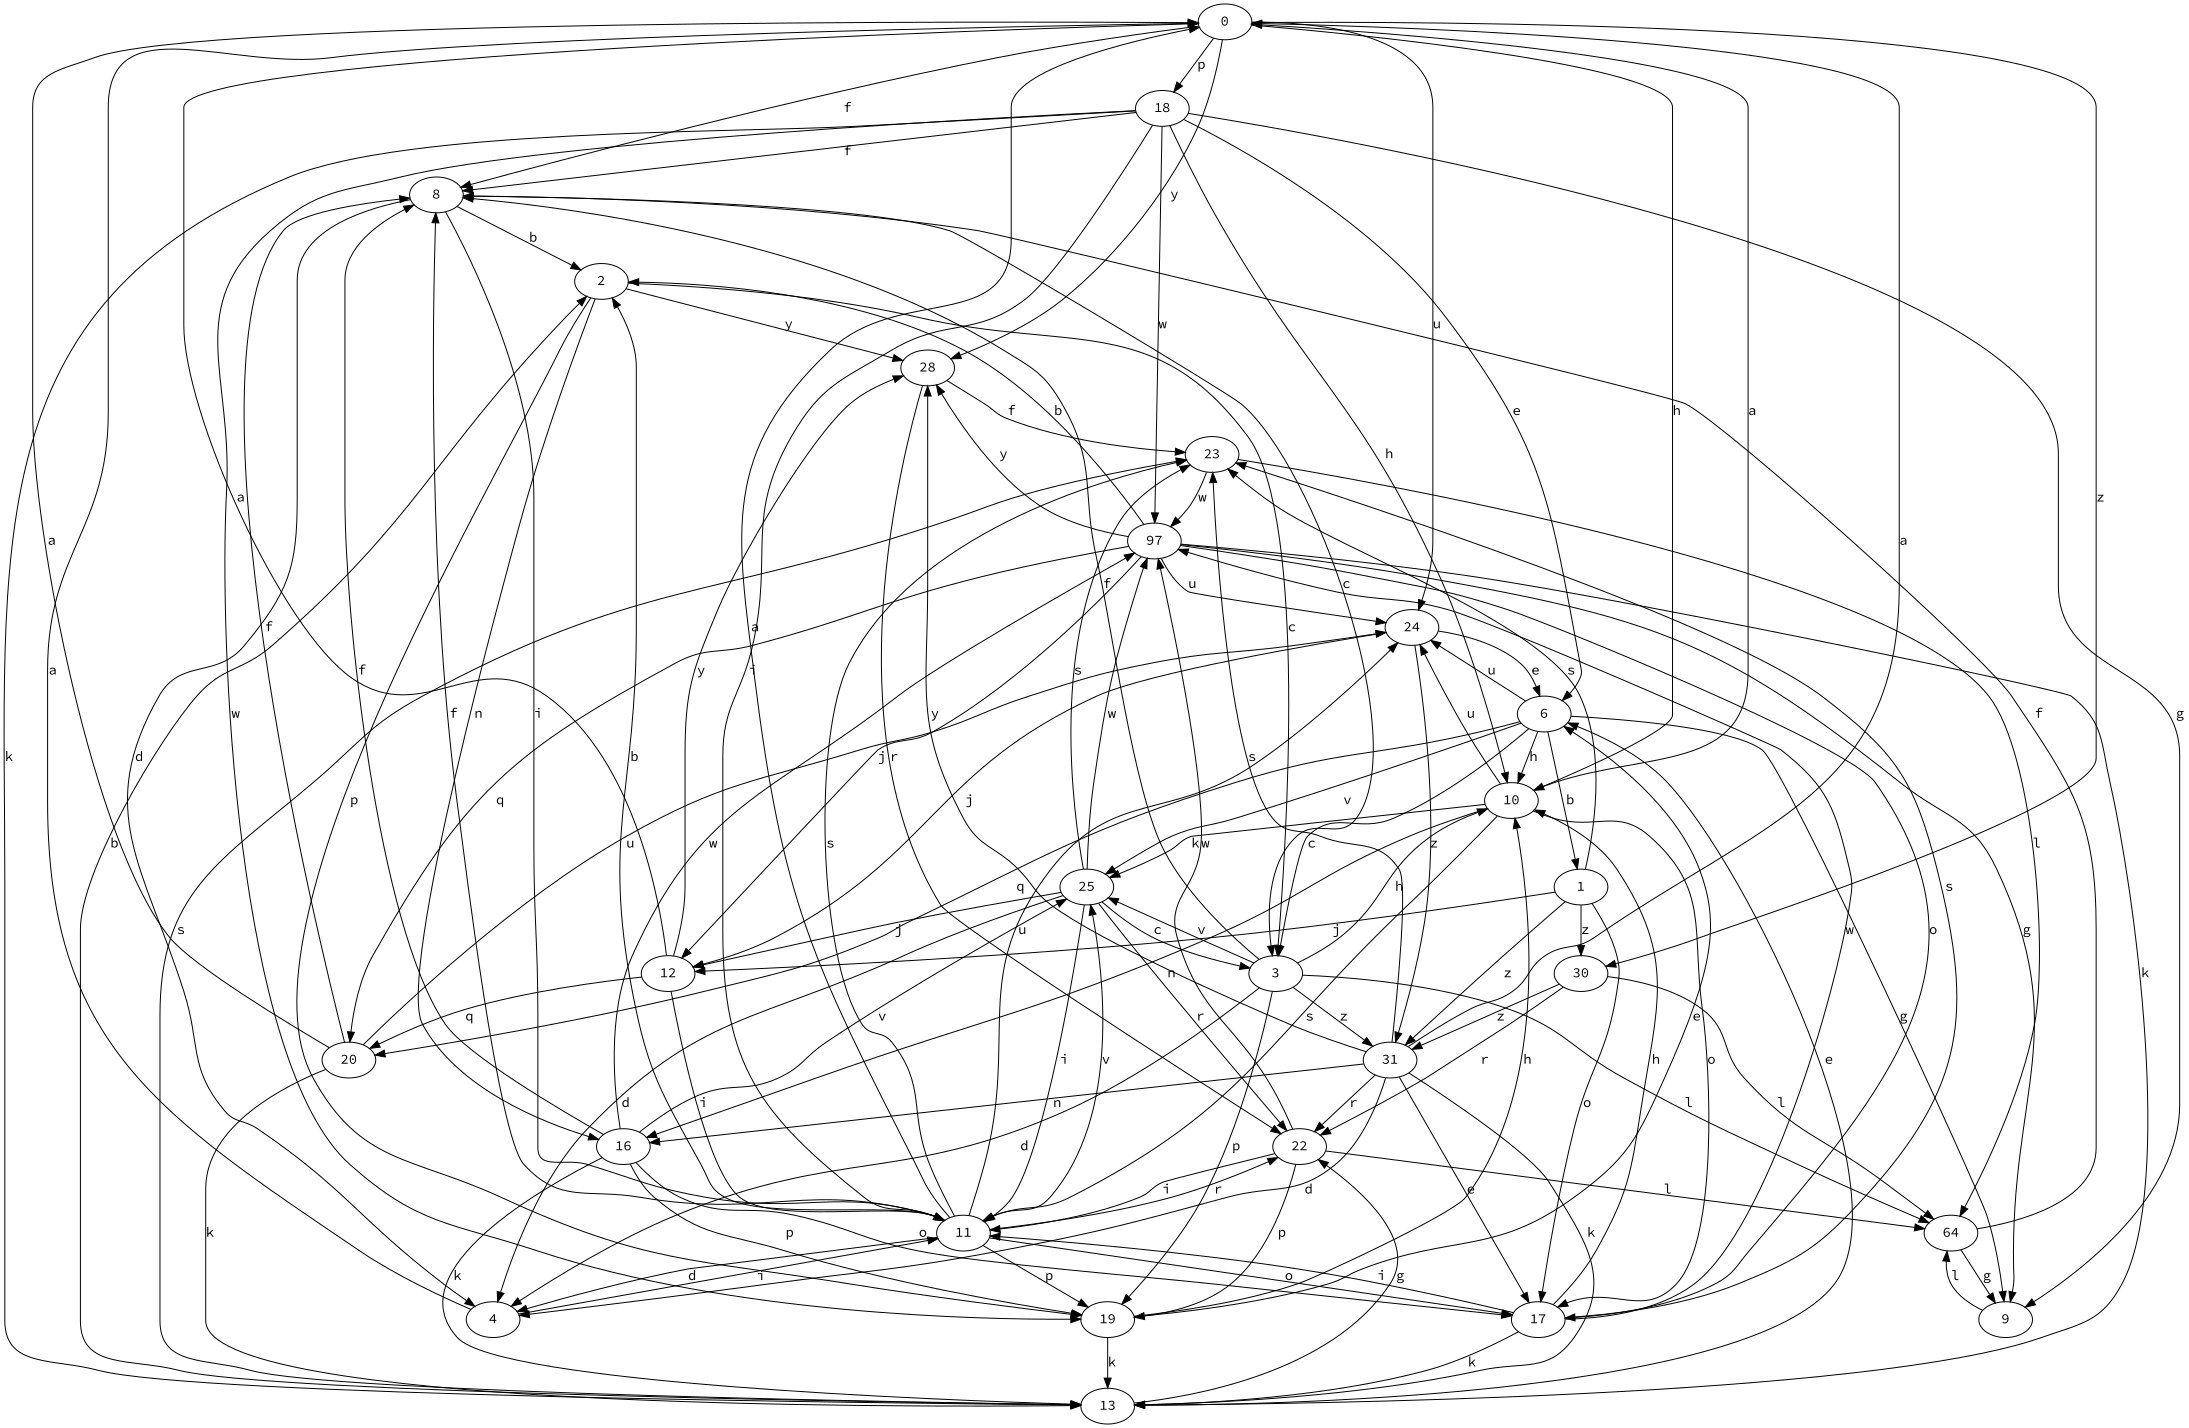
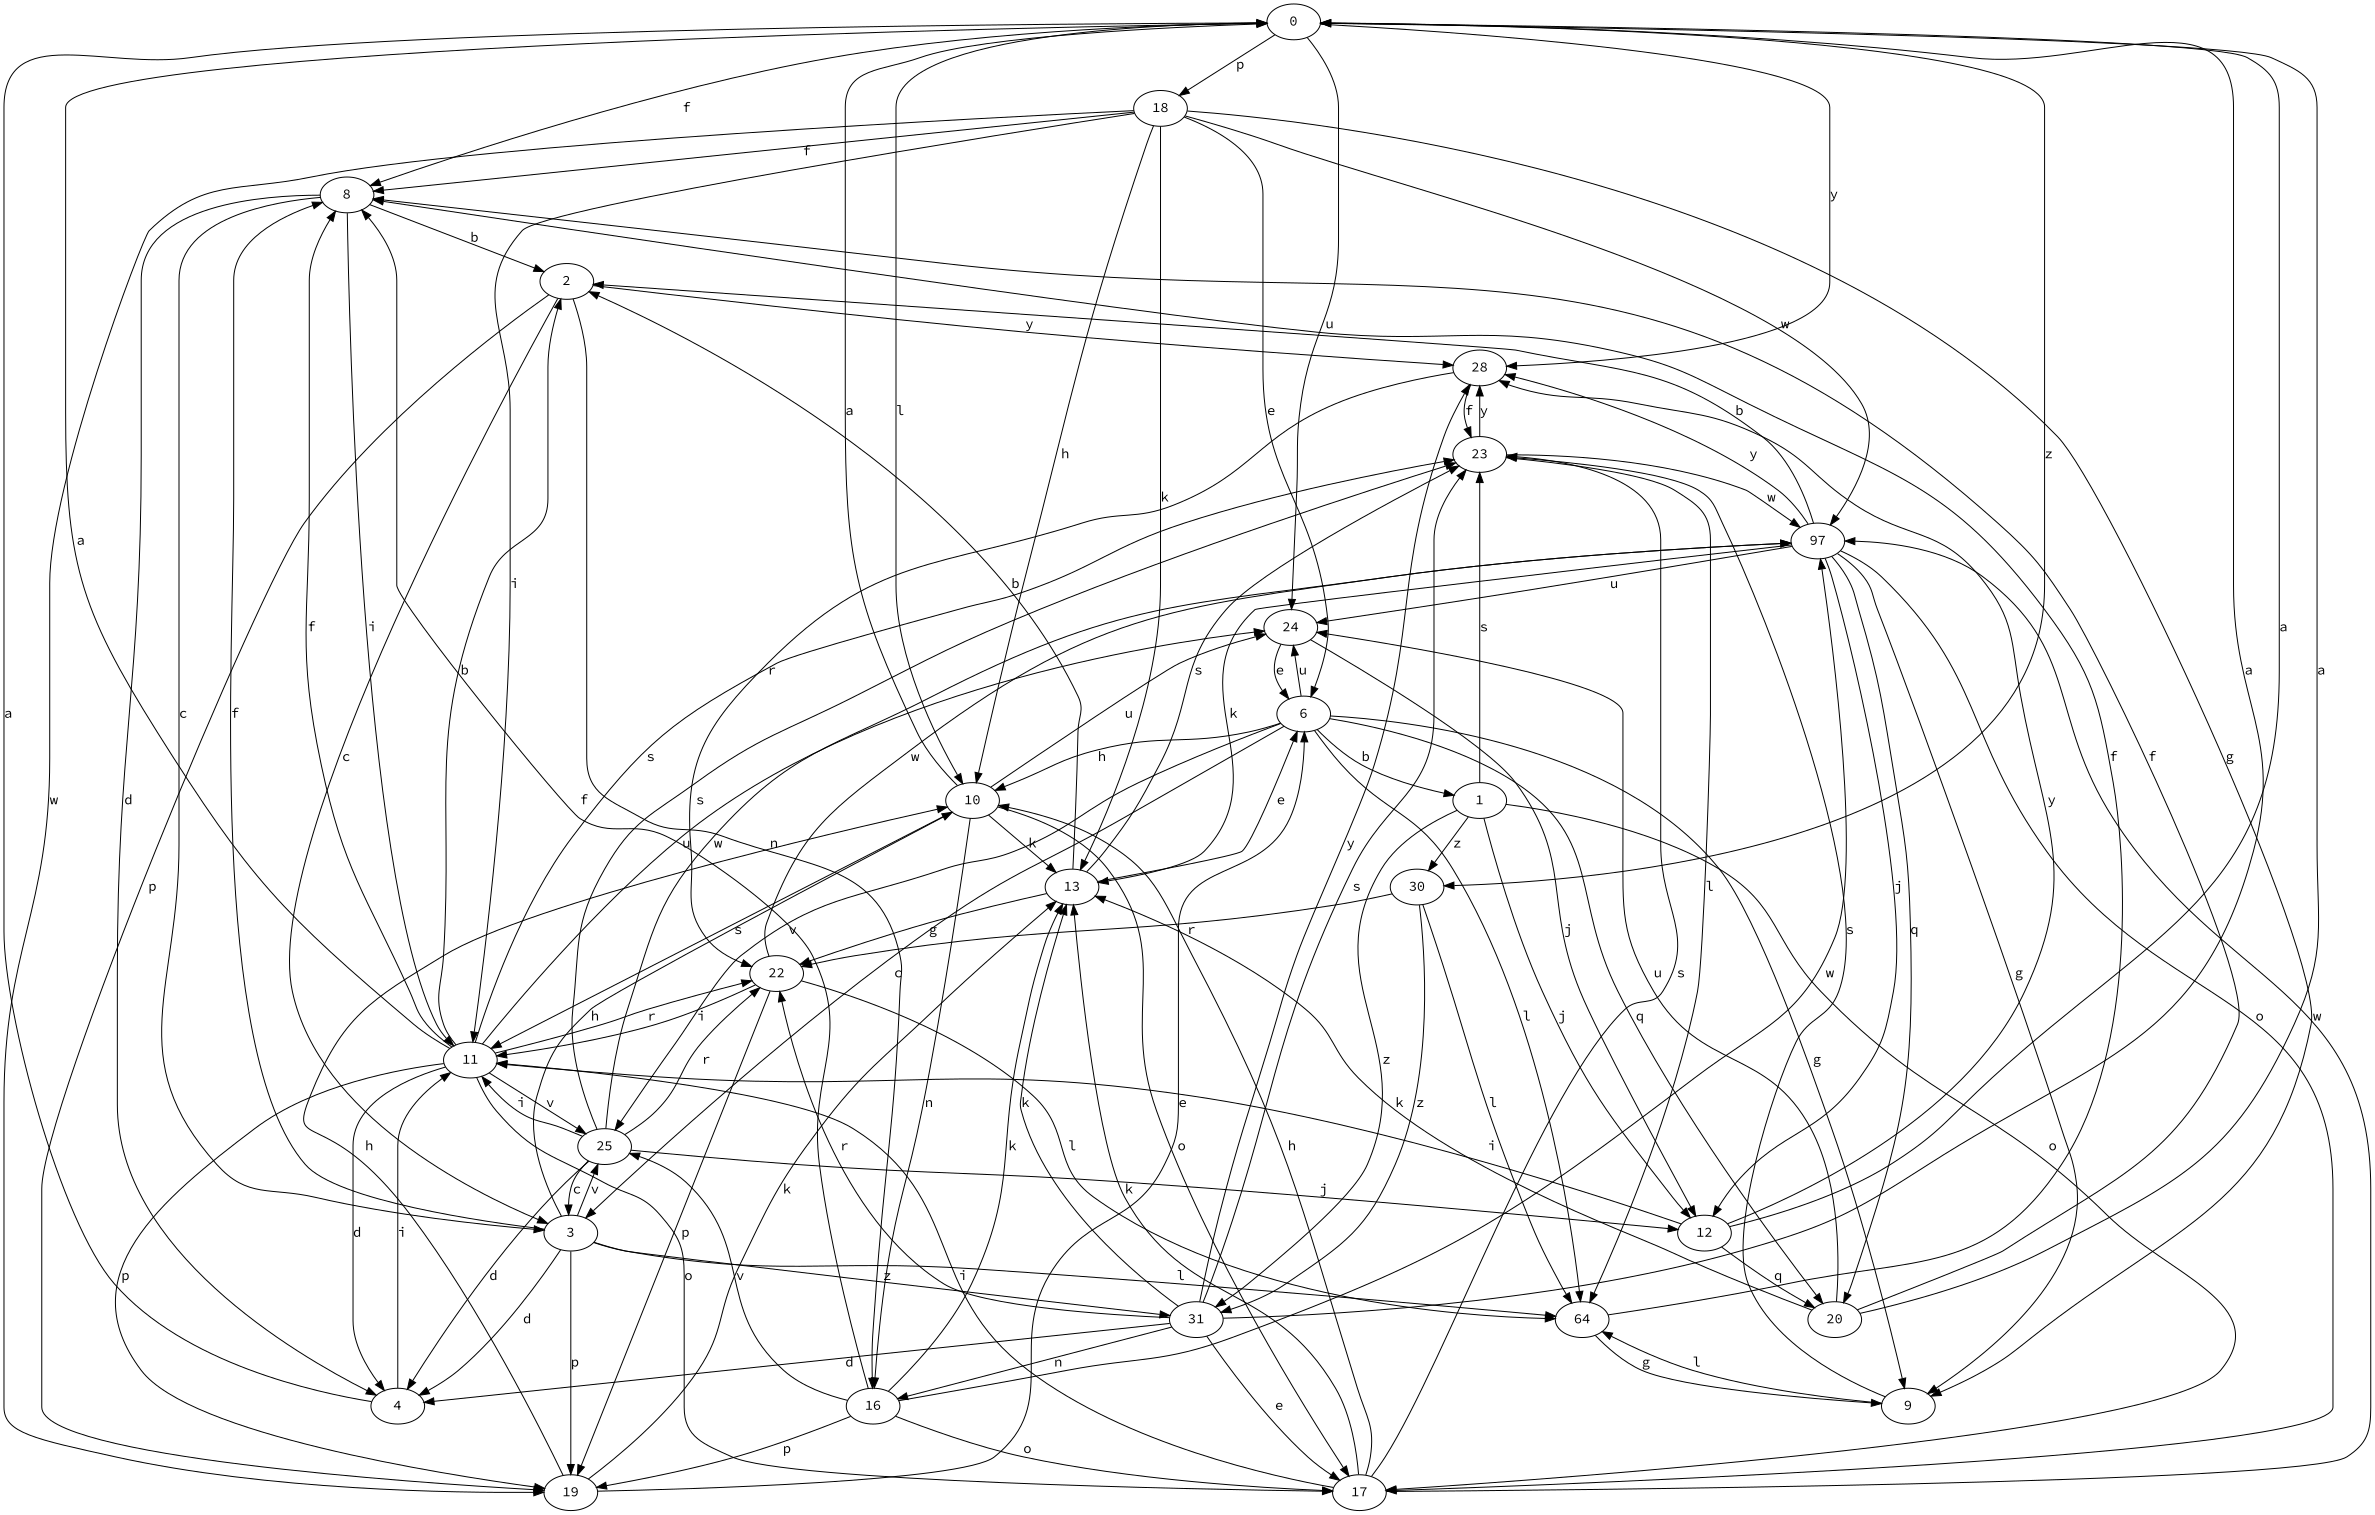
(1677, 411) -> (900, 411)
none -> (1480, 416)
(1298, 825) -> (1018, 841)
(1430, 850) -> none
none -> (1836, 854)
none -> (1506, 980)
